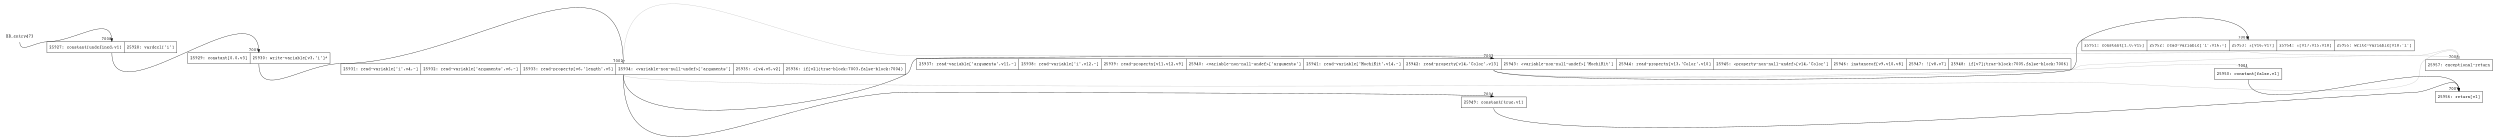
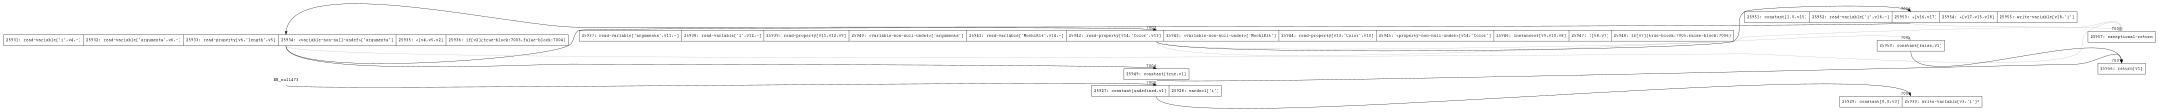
(20, 36) -> (286, 80)
(452, 41) -> none
(1498, 55) -> (1133, 27)
